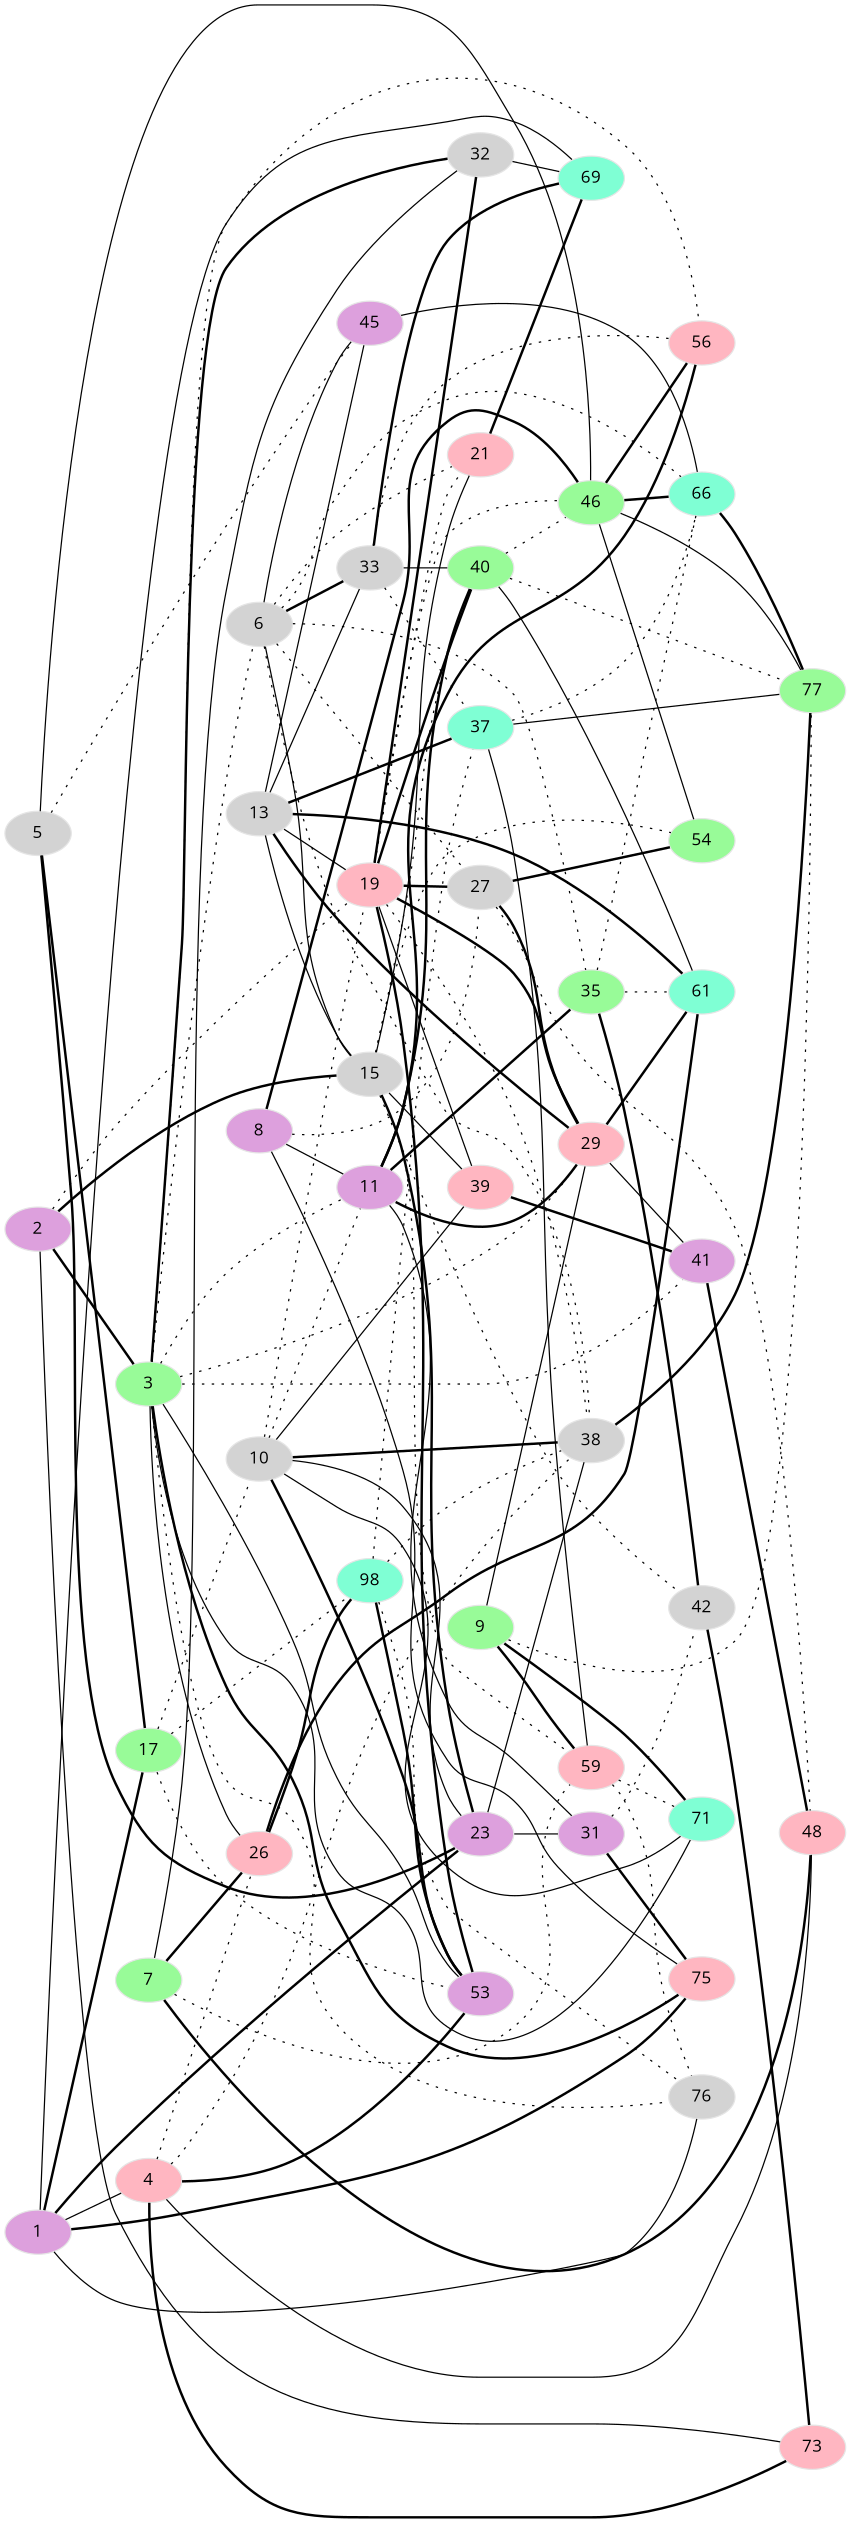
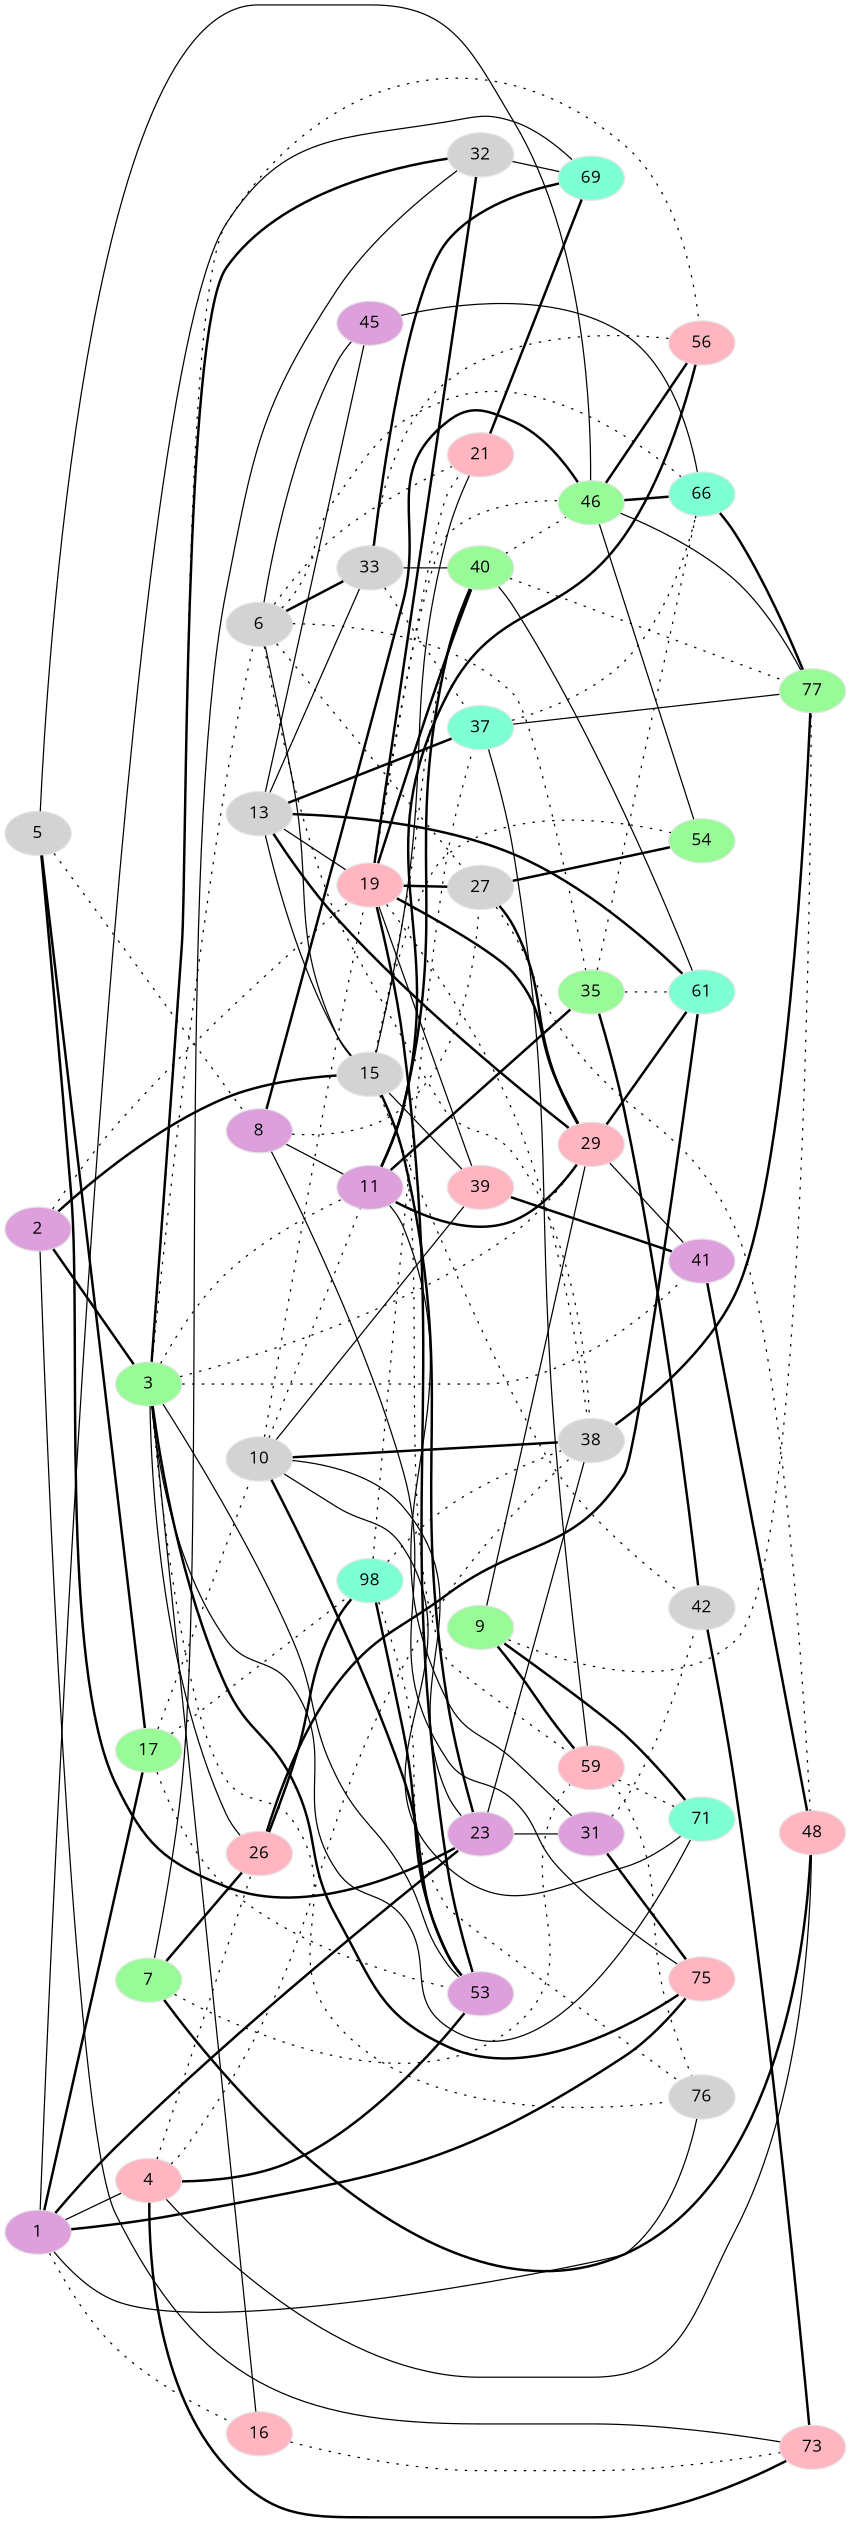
(203, 562) -> (149, 982)
none -> (259, 2434)
